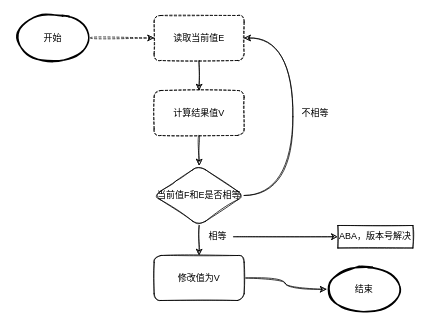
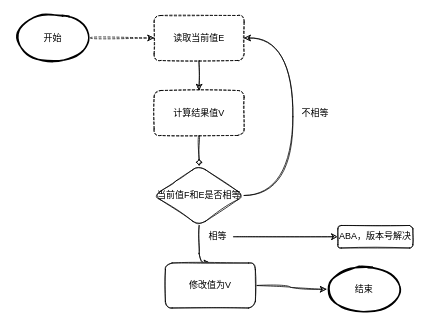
(199, 158) -> (199, 158)
(375, 237) -> (375, 237)
(199, 278) -> (210, 285)
